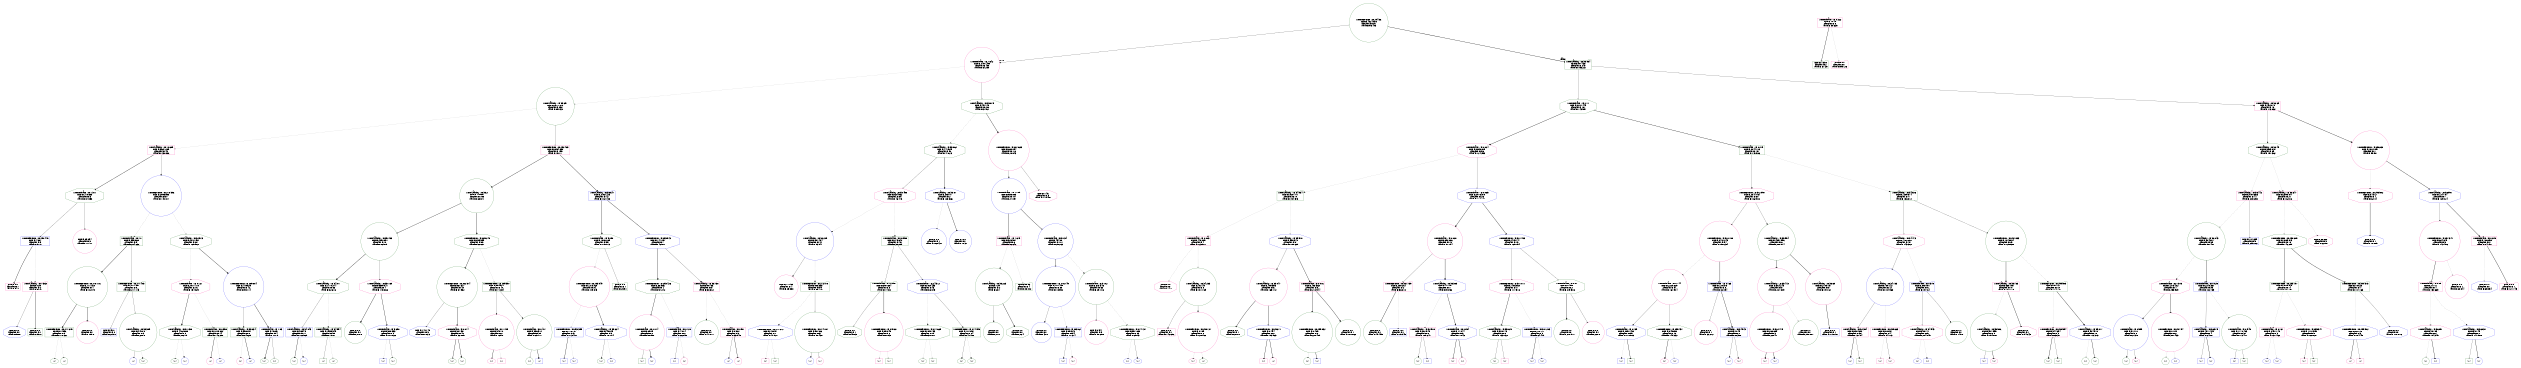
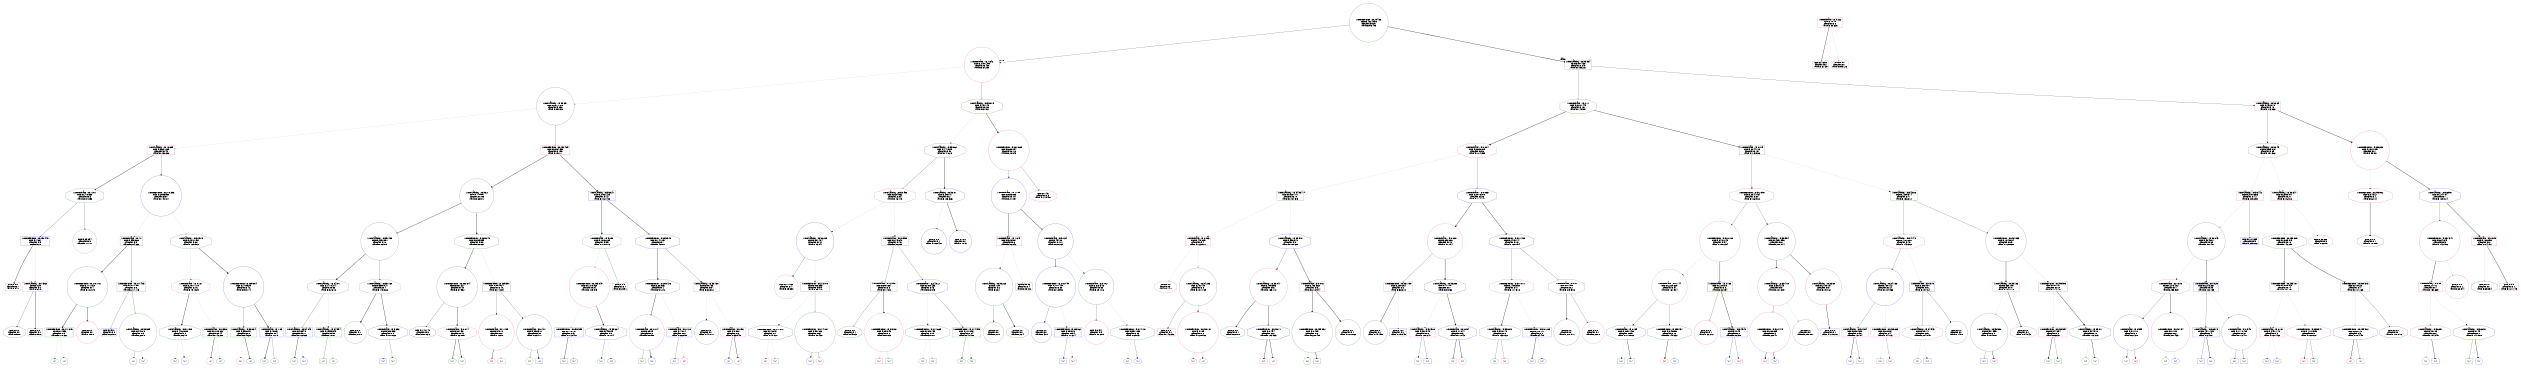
(35, 241) -> (35, 241)
(14, 332) -> (14, 332)
